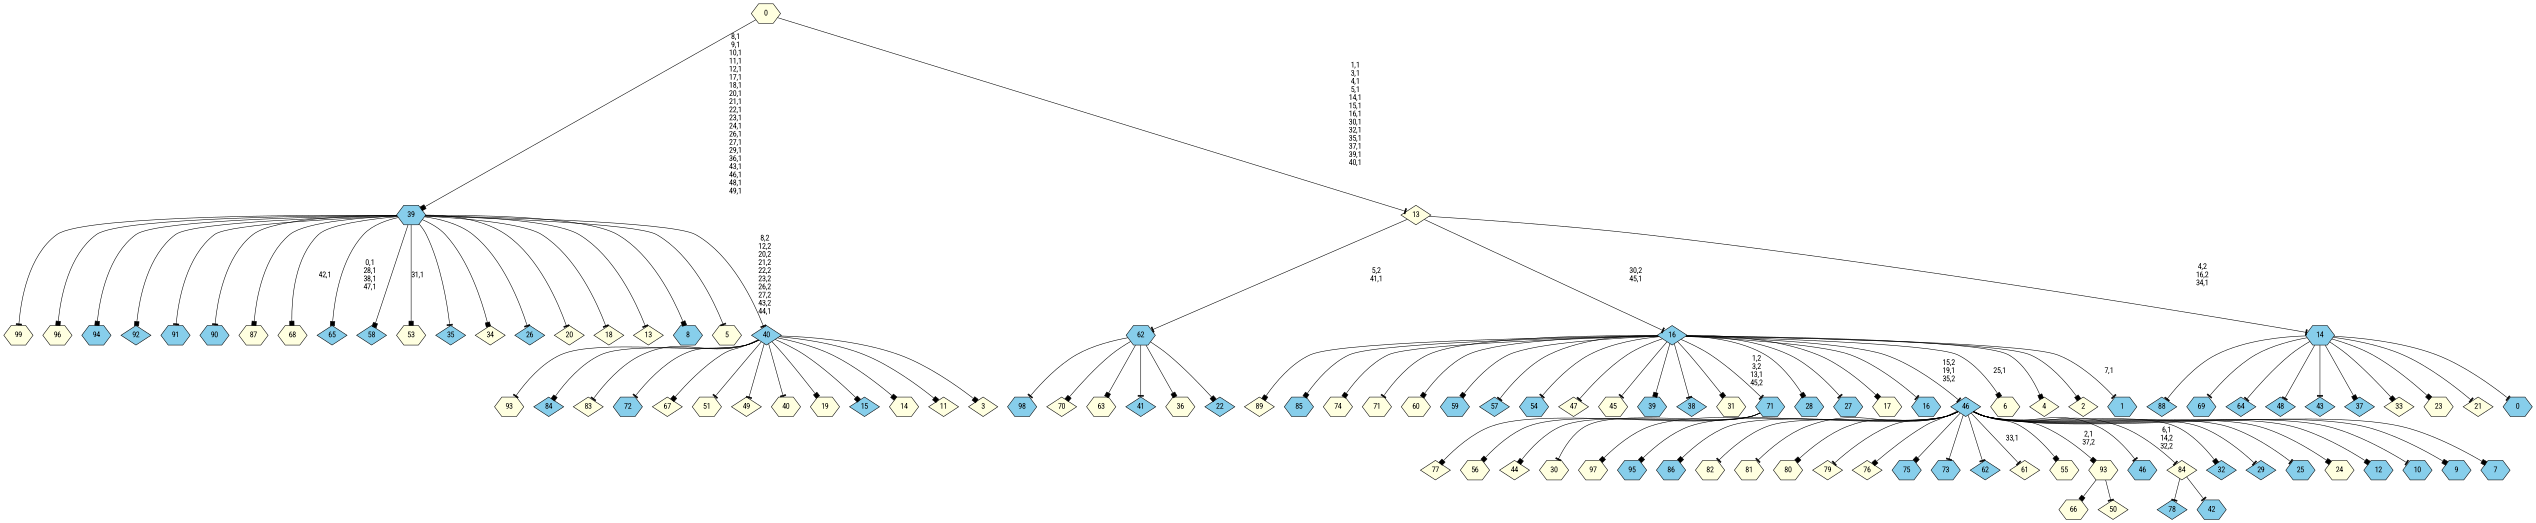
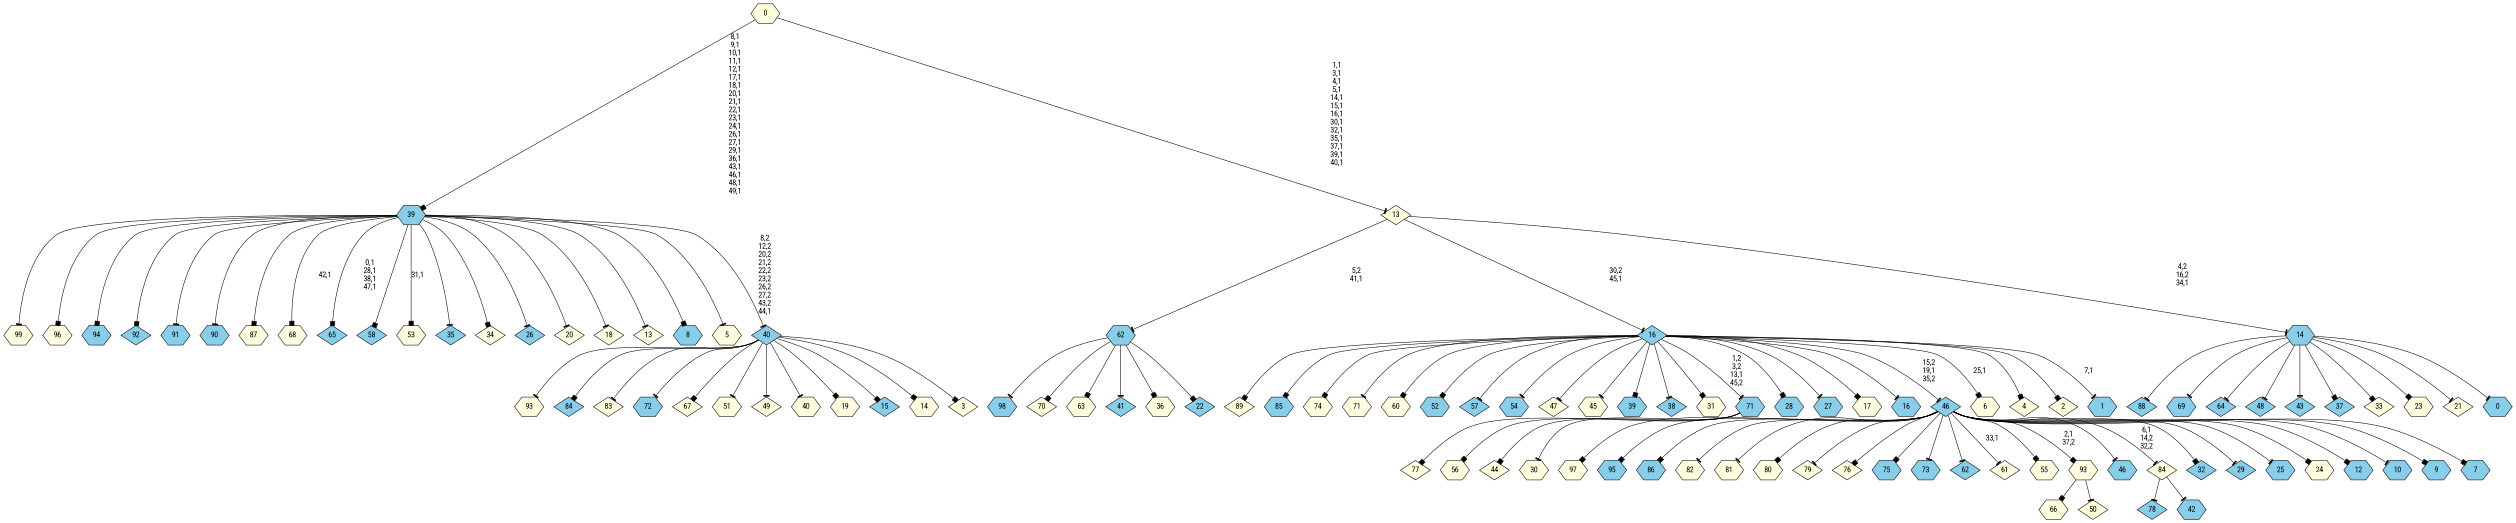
(944, 407) -> none
(1455, 407) -> (1435, 407)
